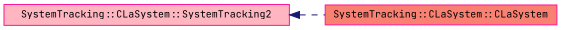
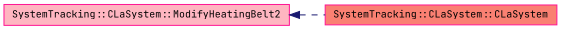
(147, 15) -> (147, 15)
